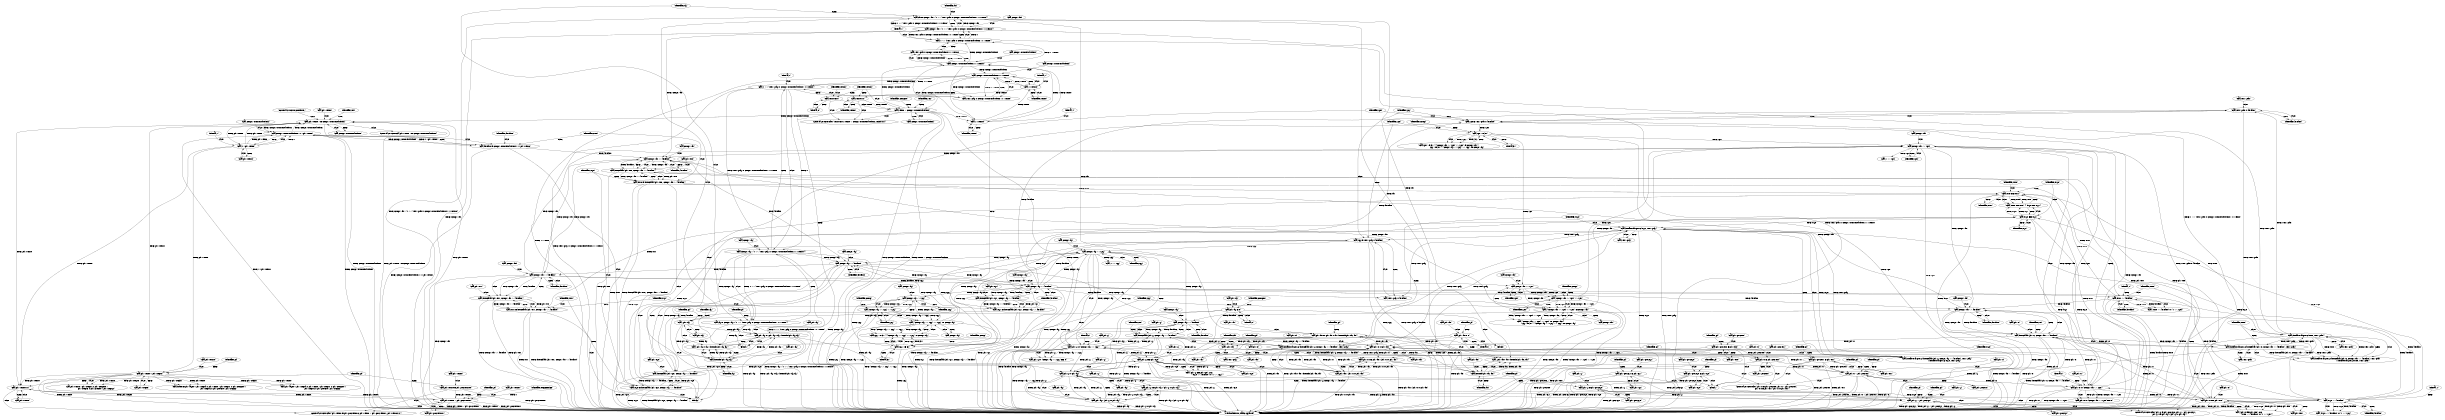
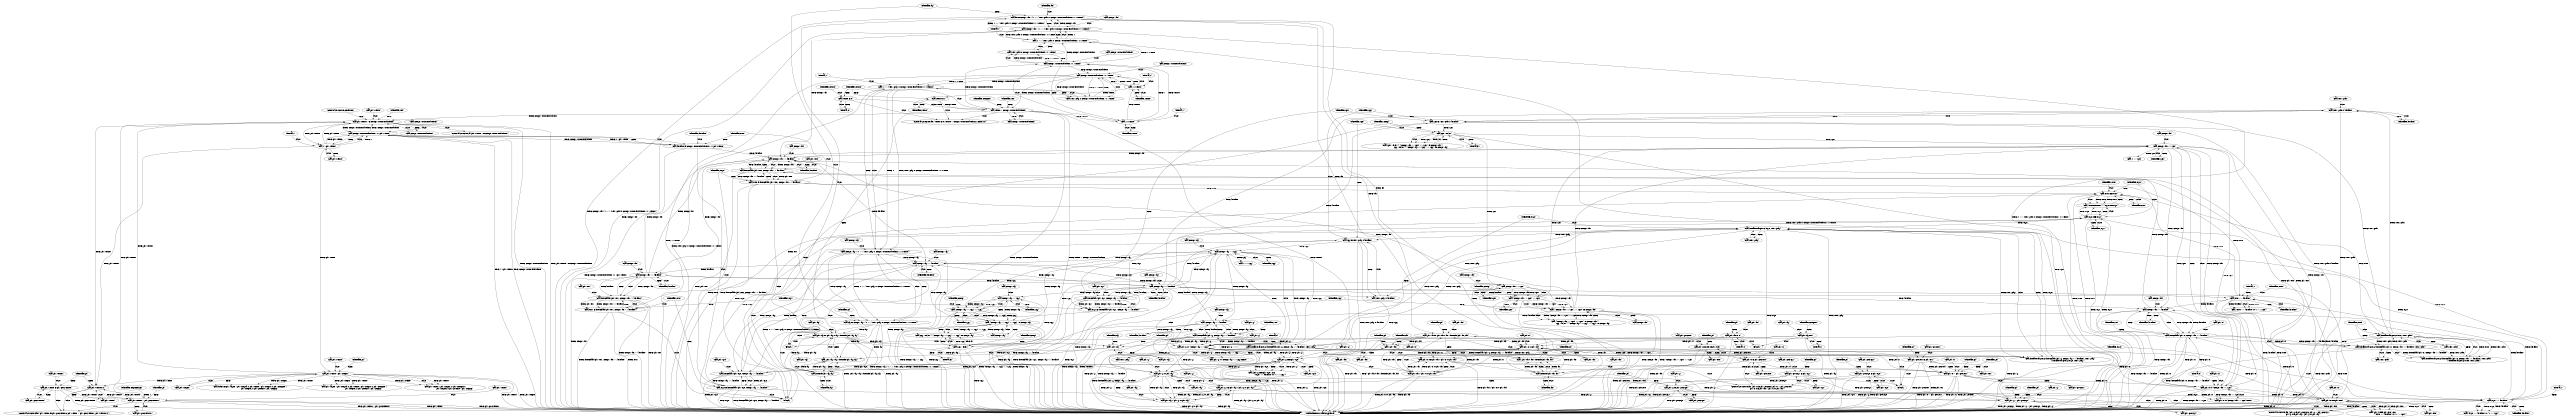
(1060, 250) -> none
(723, 330) -> (968, 344)
none -> (35, 400)
